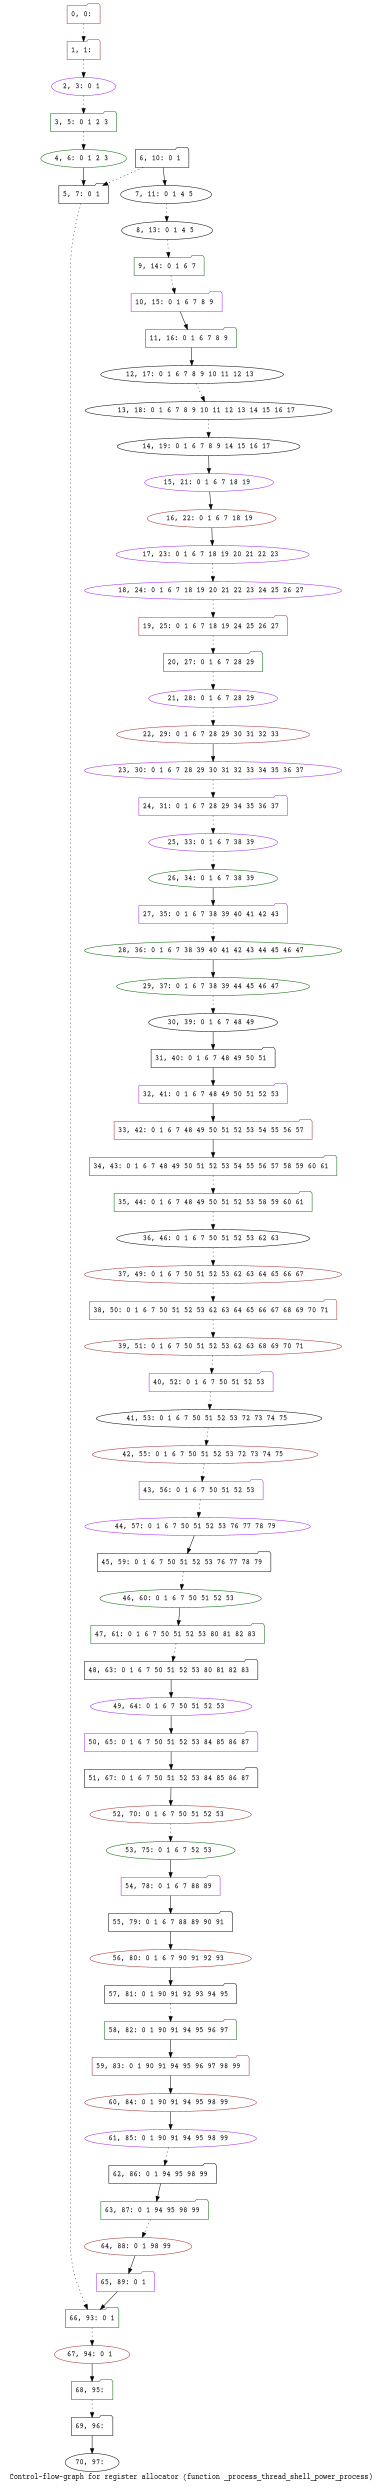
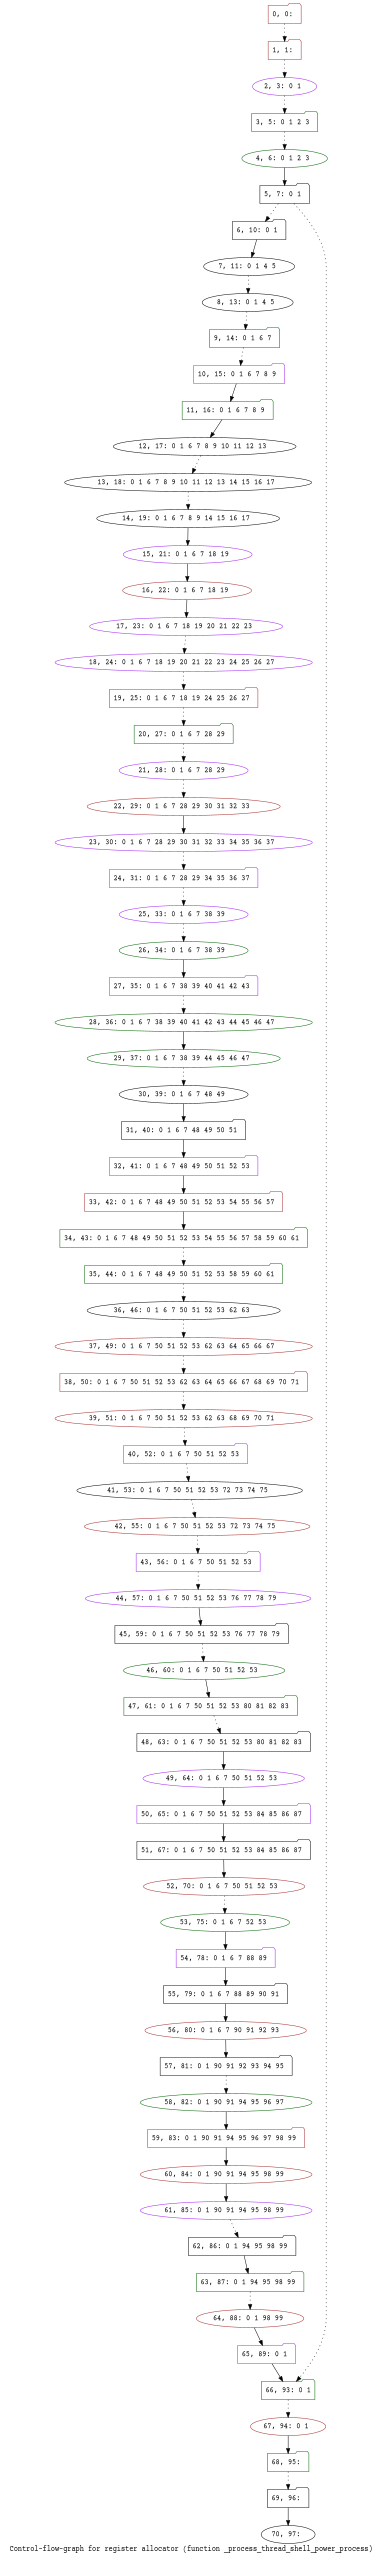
(125, 175) -> (273, 210)
(171, 2030) -> (226, 2102)
